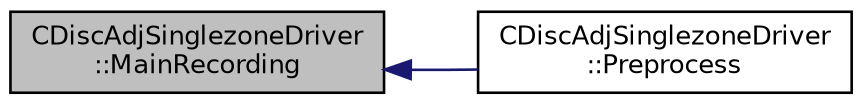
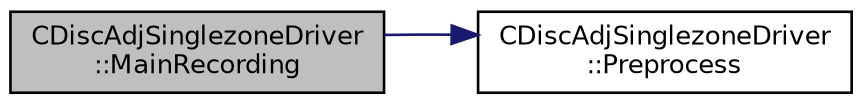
(445, 70) -> (418, 35)
